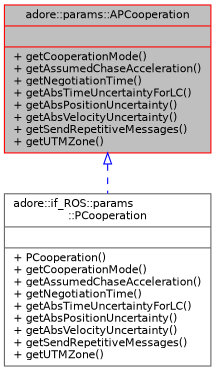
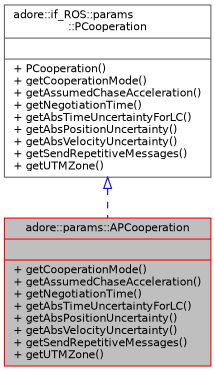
(108, 179) -> (108, 203)
